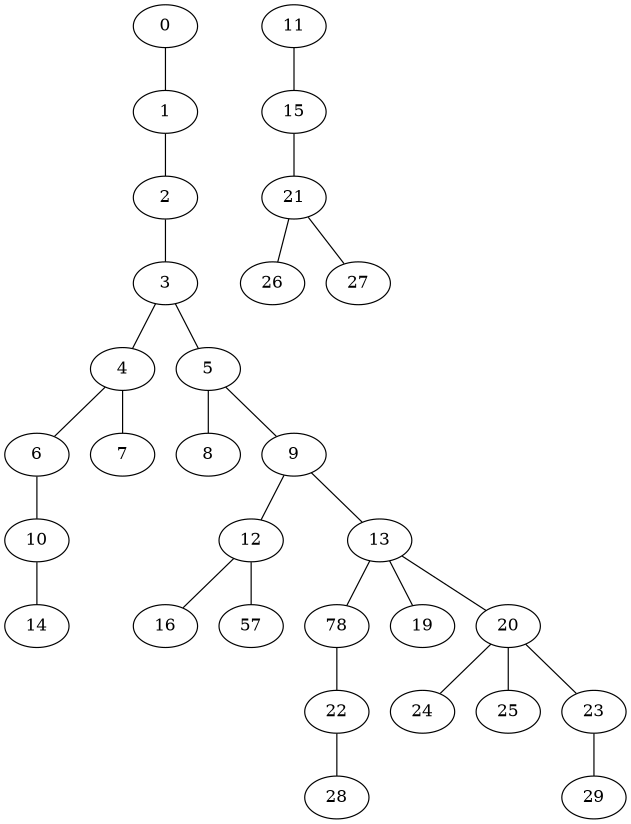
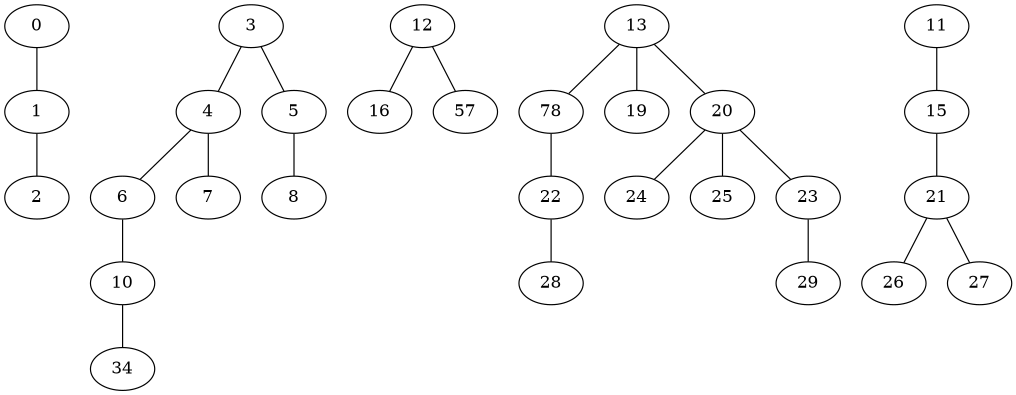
(165, 241) -> none
(294, 455) -> none
(37, 626) -> (123, 369)
